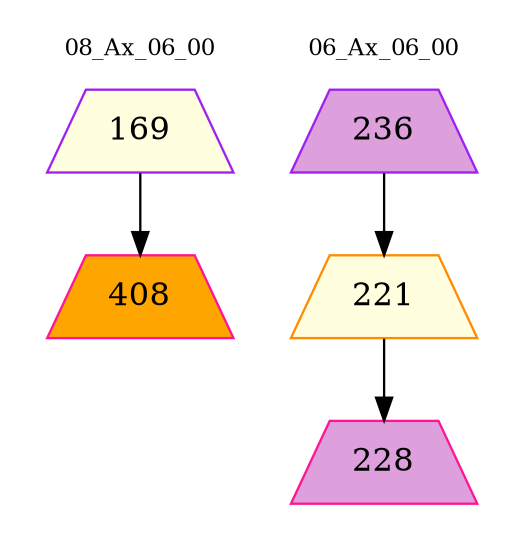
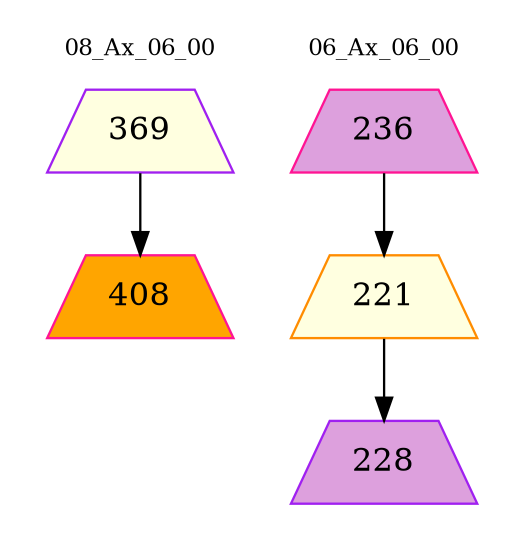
(140, 131) -> (140, 131)
(384, 131) -> (384, 131)
(384, 462) -> (384, 462)
